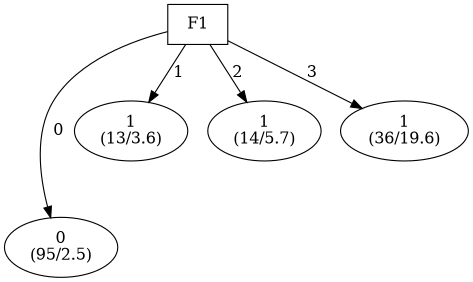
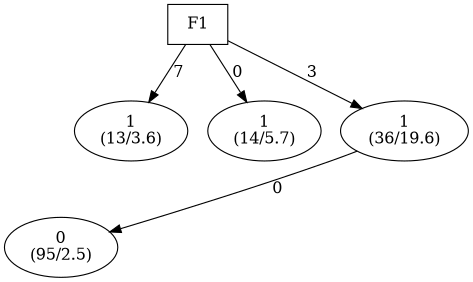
(179, 73) -> (179, 73)
(238, 73) -> (238, 73)
(62, 90) -> (240, 192)
